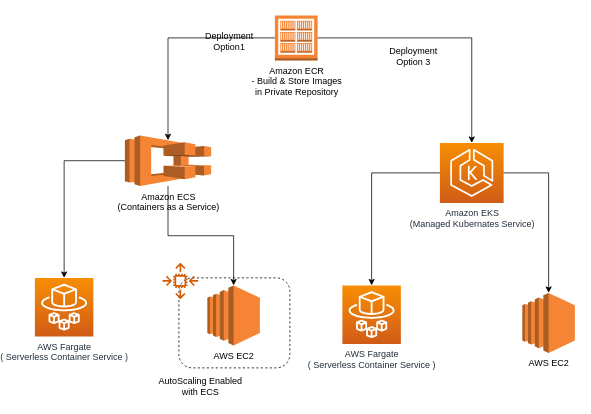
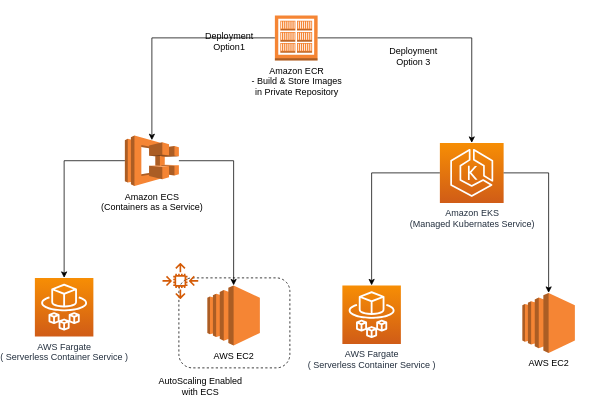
(168, 161) -> (152, 161)
